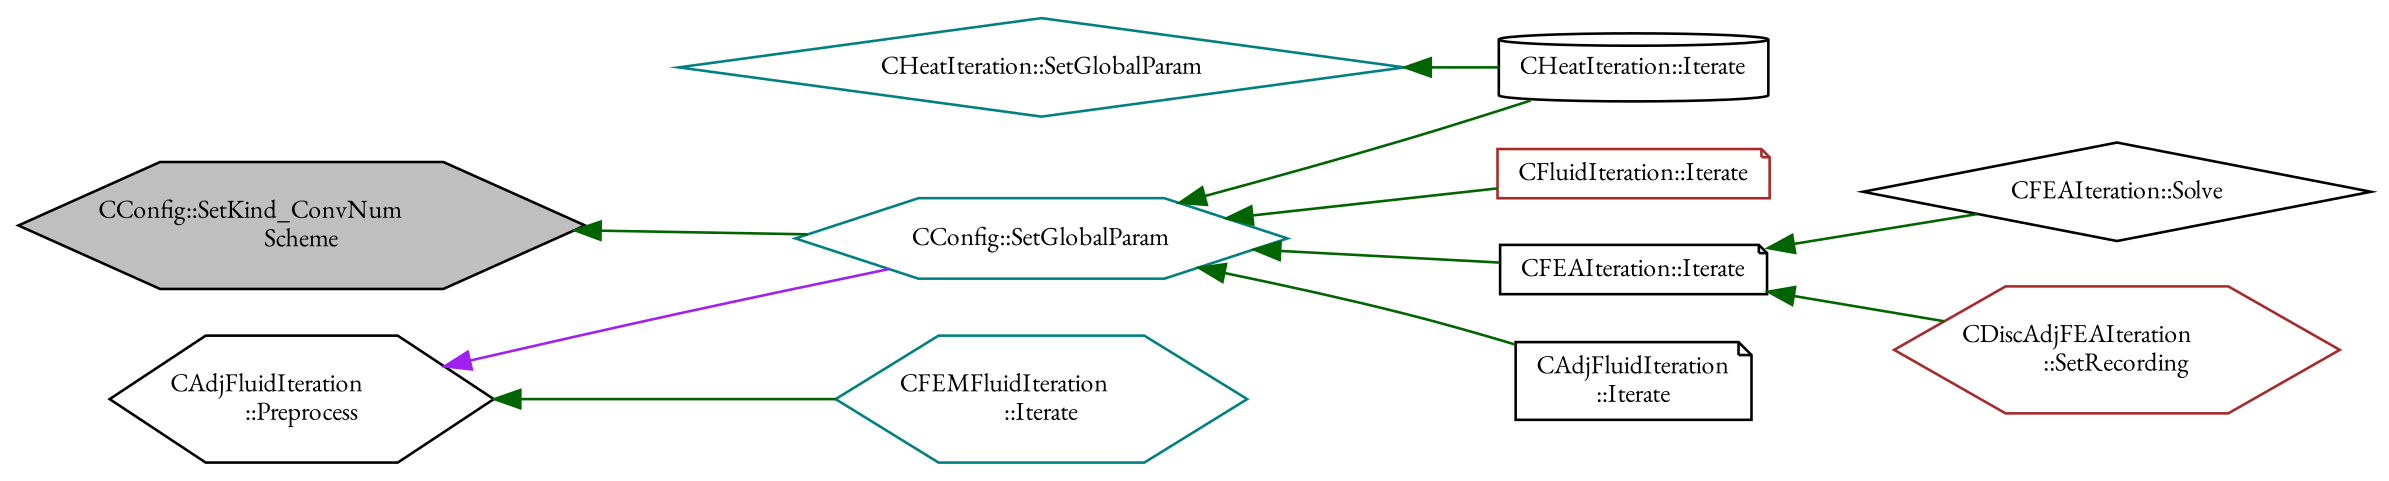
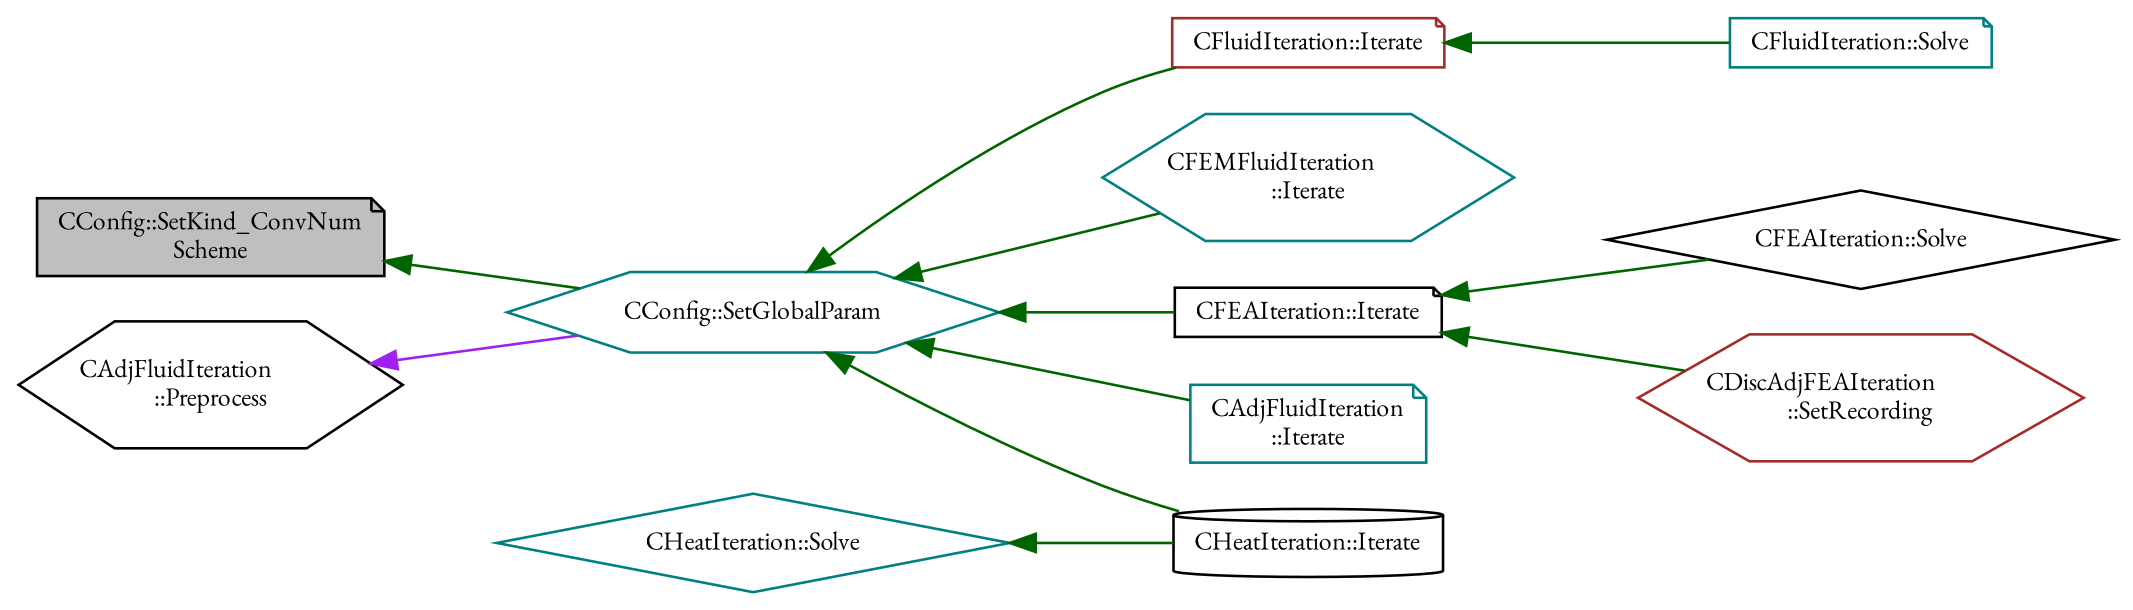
none -> (1861, 43)
(1041, 67) -> (753, 543)
(302, 225) -> (211, 237)
(1634, 381) -> (1308, 424)
(678, 399) -> (1040, 243)
